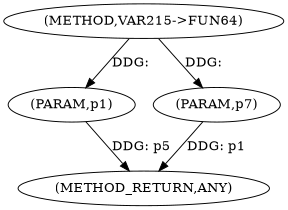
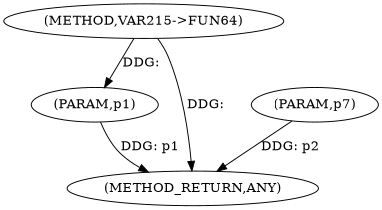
(177, 60) -> (181, 98)
(141, 147) -> (150, 147)
(216, 147) -> (290, 147)
